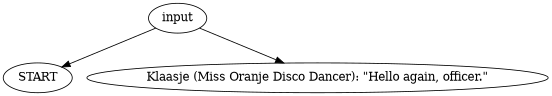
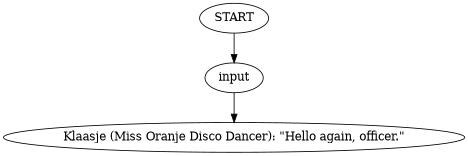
(113, 46) -> (234, 44)
